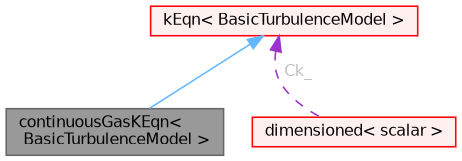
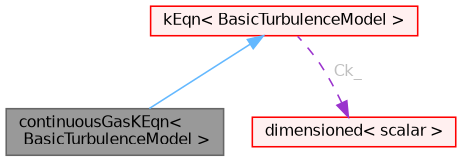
(287, 91) -> (323, 68)
